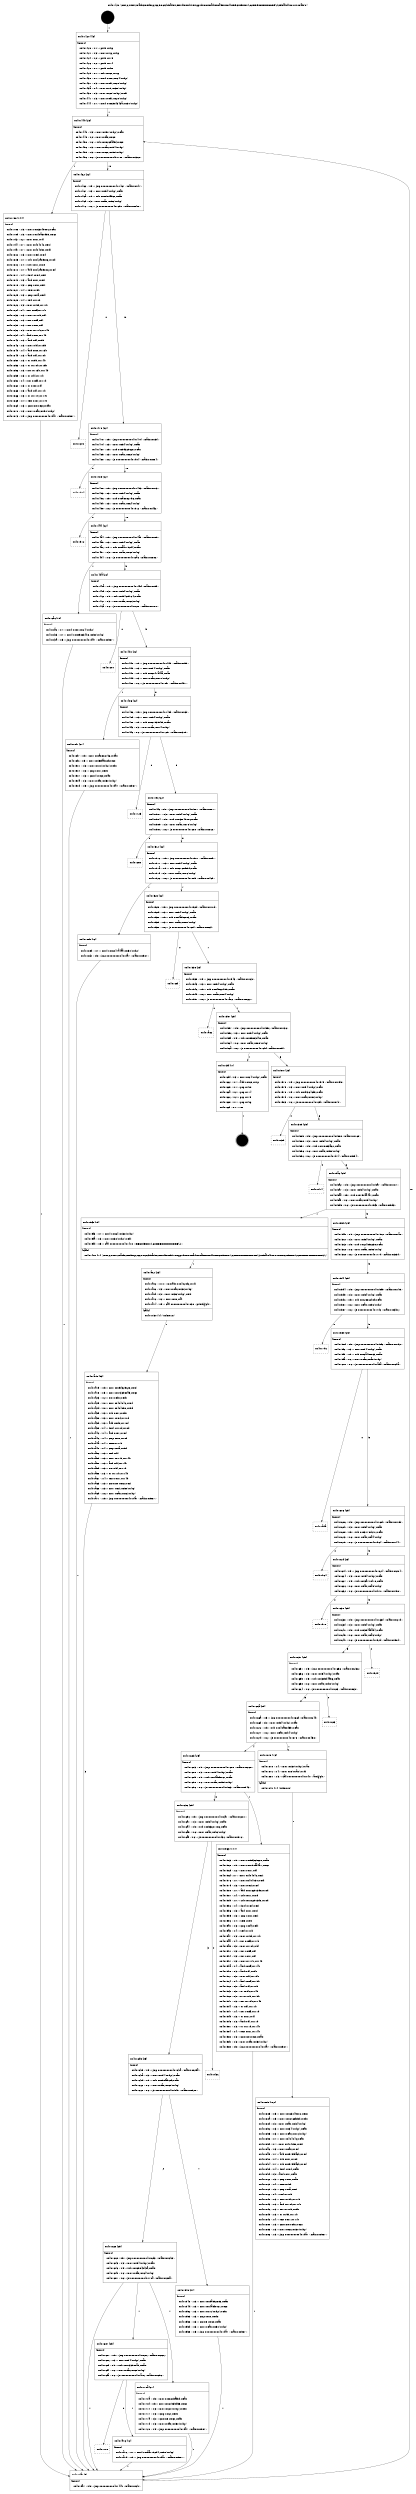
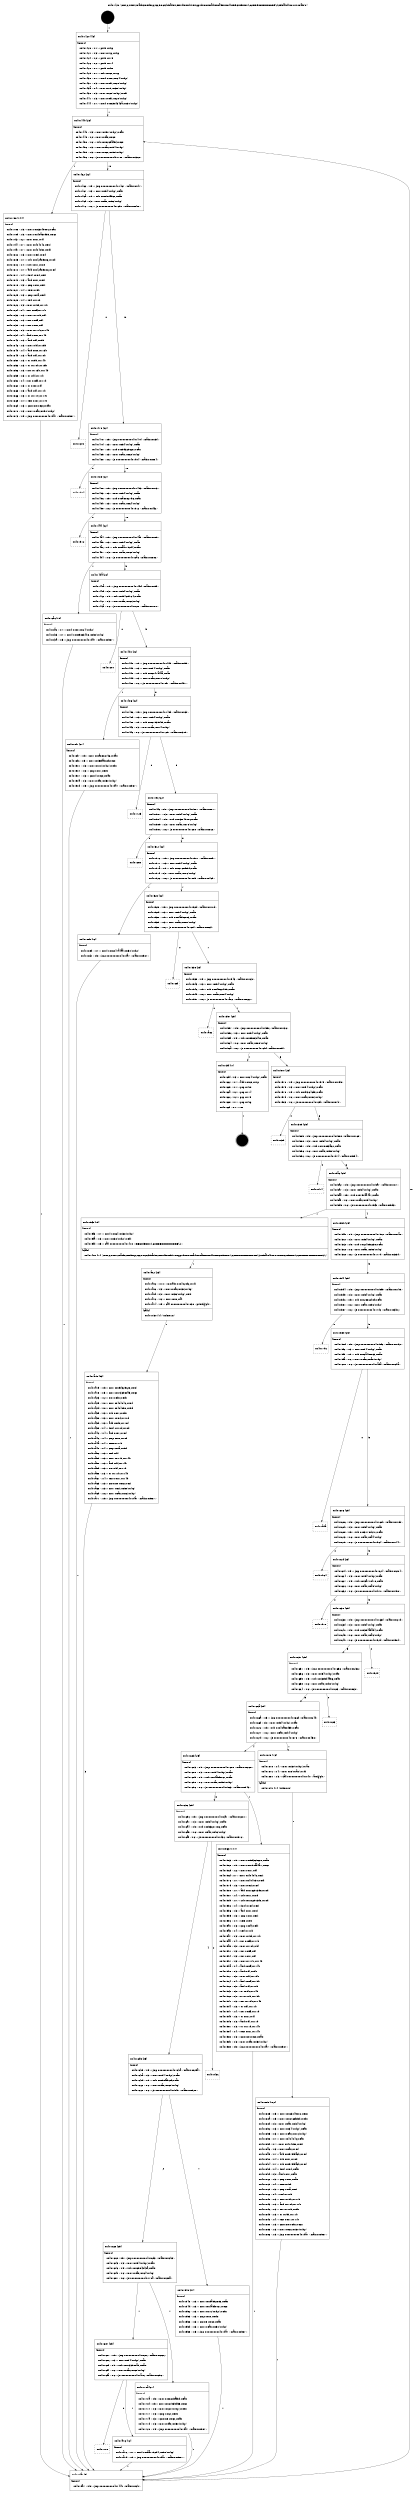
(367, 1214) -> (367, 1214)
(208, 1948) -> (208, 1948)
(88, 2372) -> (276, 2415)
